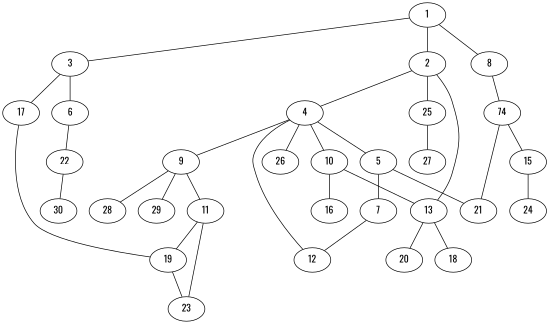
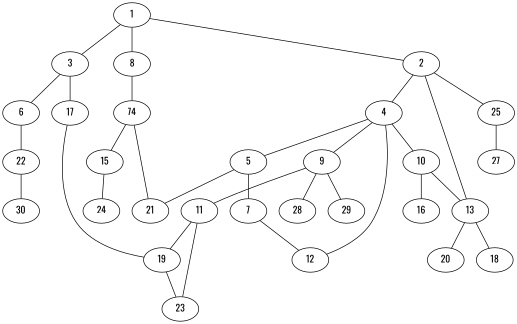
(280, 162) -> none
